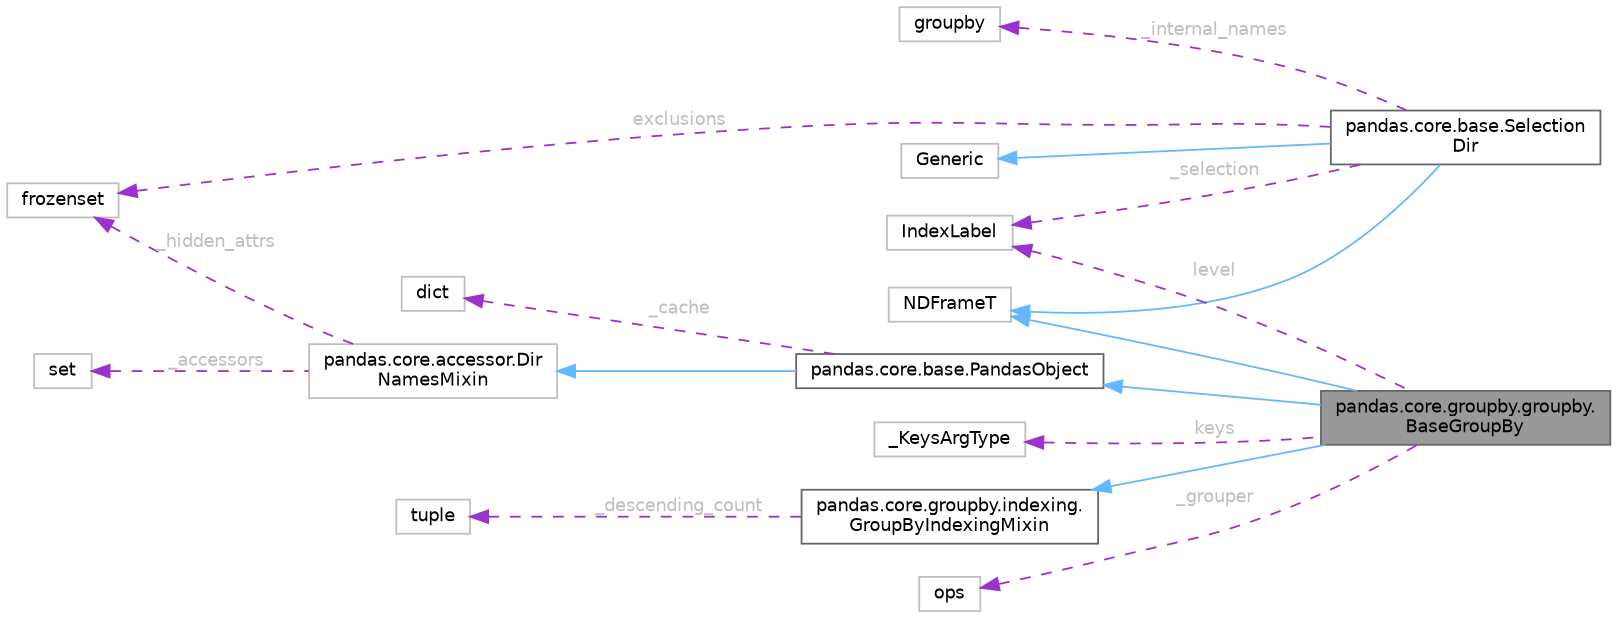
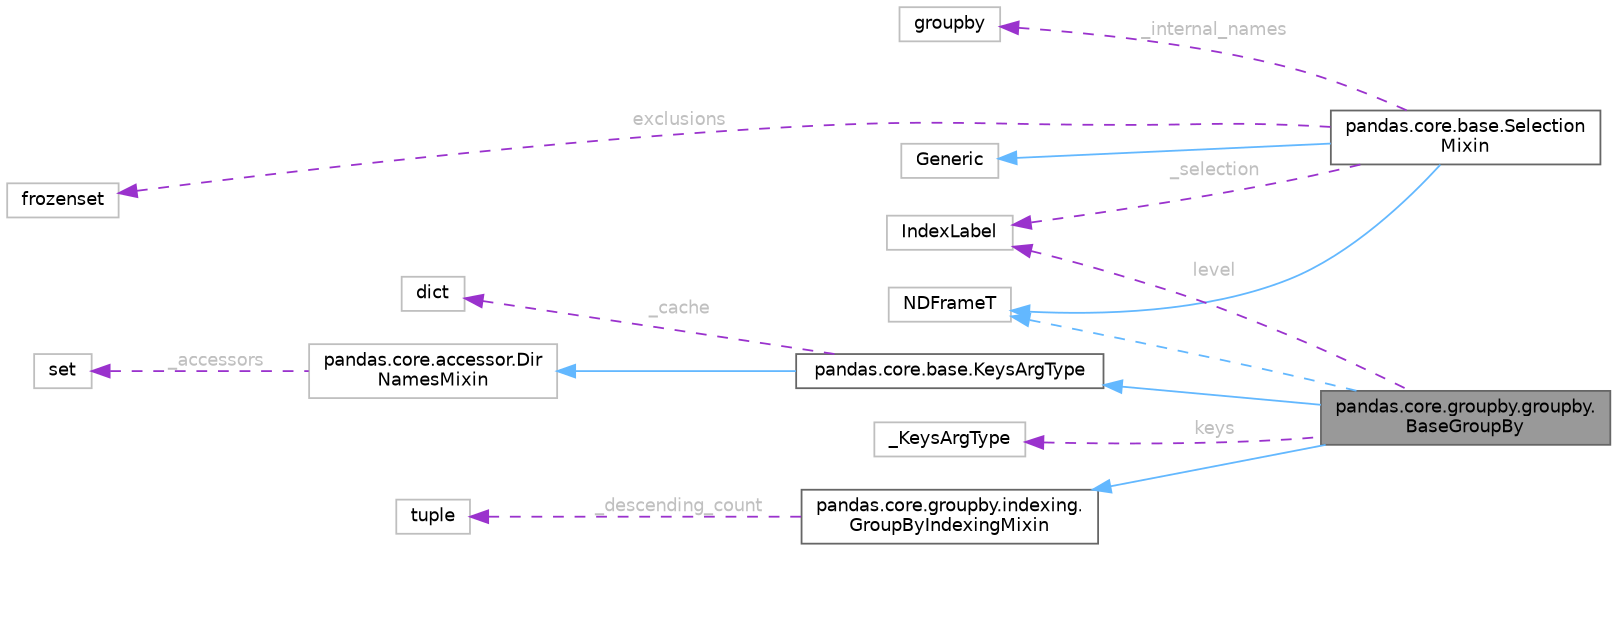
(1466, 137) -> (1466, 137)
(230, 289) -> none
(1194, 354) -> (1194, 354)
(950, 371) -> (950, 371)
(950, 594) -> none
